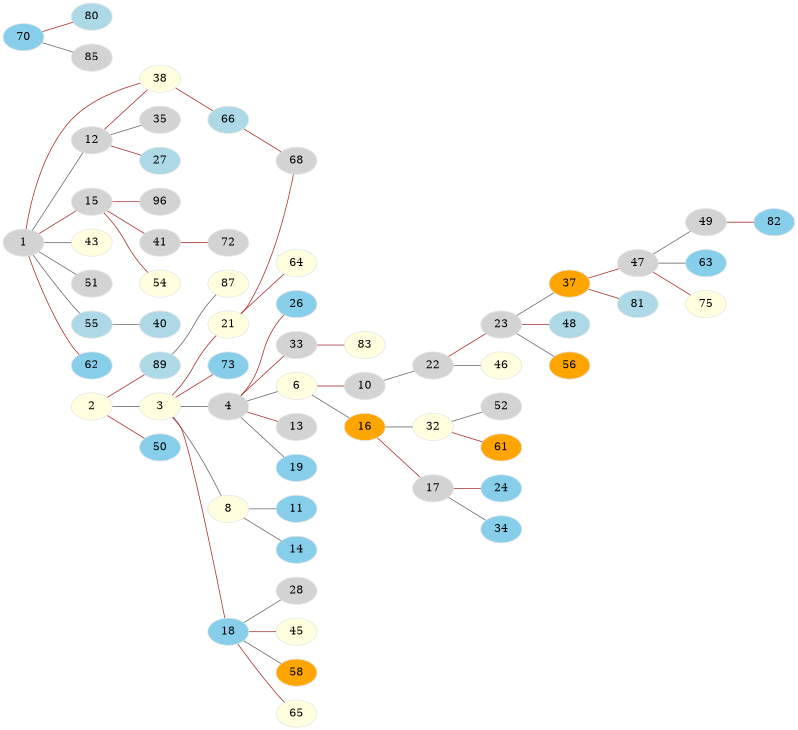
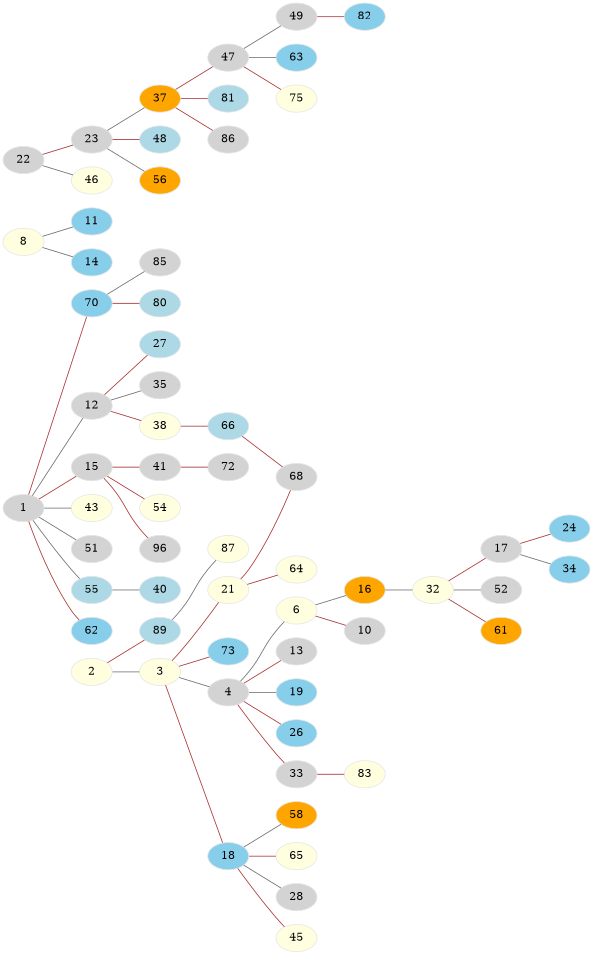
(59, 136) -> (58, 406)
none -> (228, 140)
(399, 376) -> none
(160, 447) -> none
(199, 455) -> none
(399, 458) -> (467, 569)
